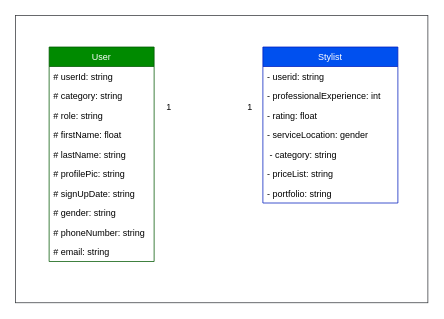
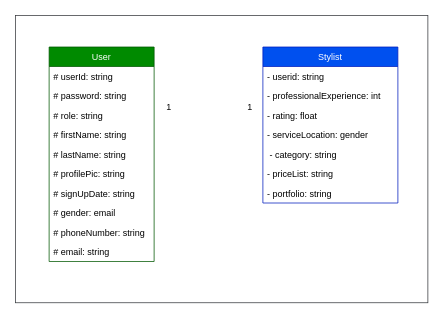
(94, 96) -> (94, 96)
(93, 135) -> (95, 135)
(89, 213) -> (85, 213)
